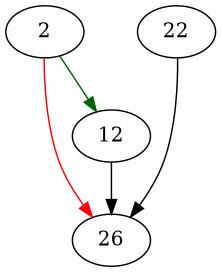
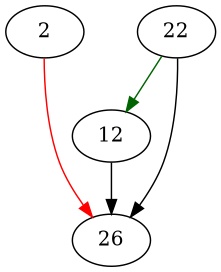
(74, 78) -> (148, 78)
